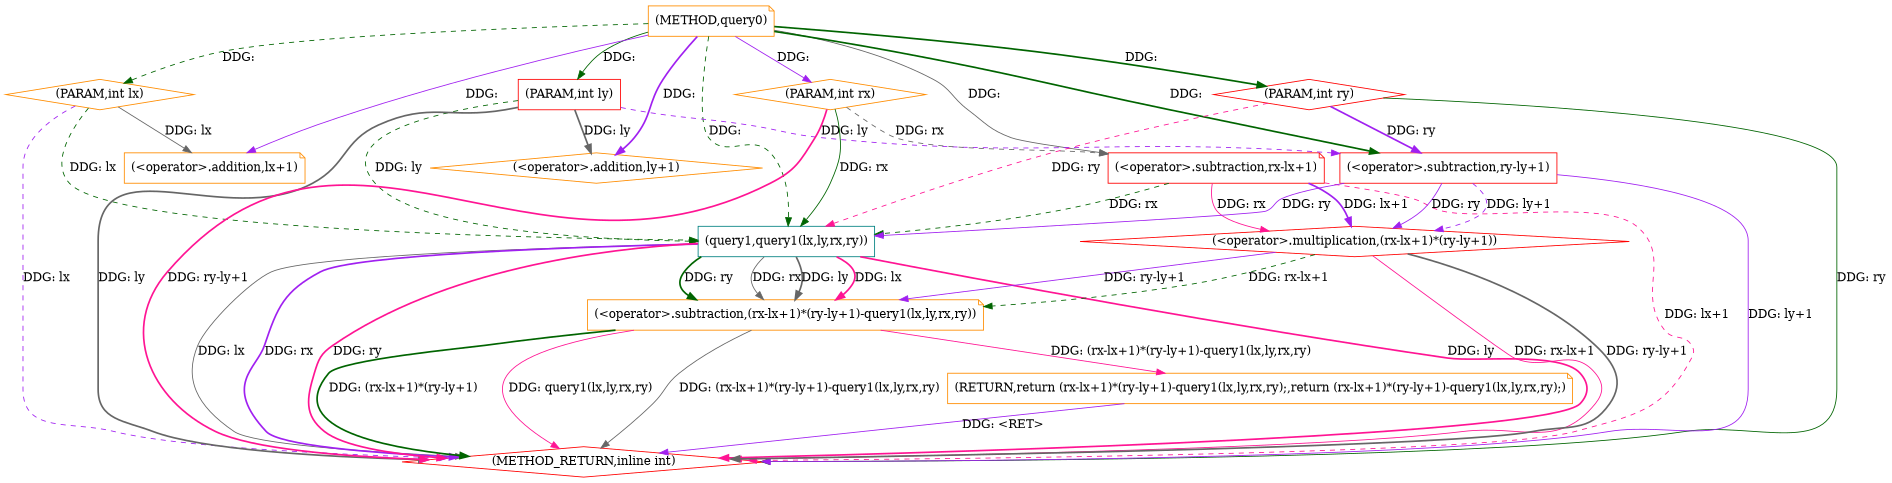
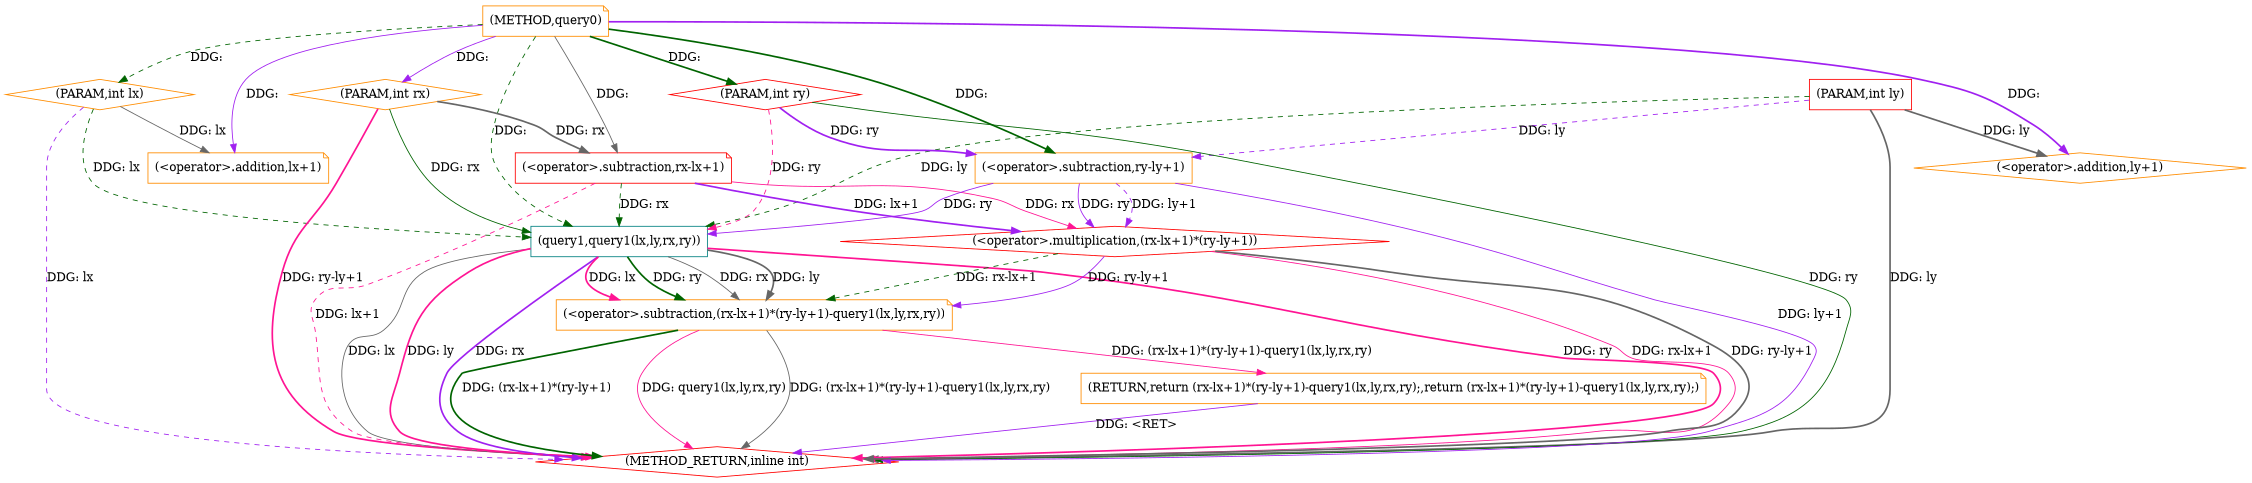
(605, 50) -> none
(968, 148) -> (512, 118)
(1448, 168) -> (1084, 168)
